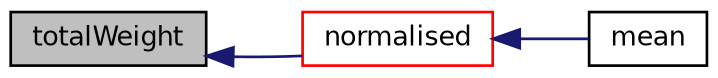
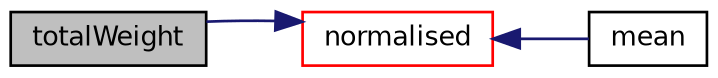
(268, 57) -> (241, 21)
